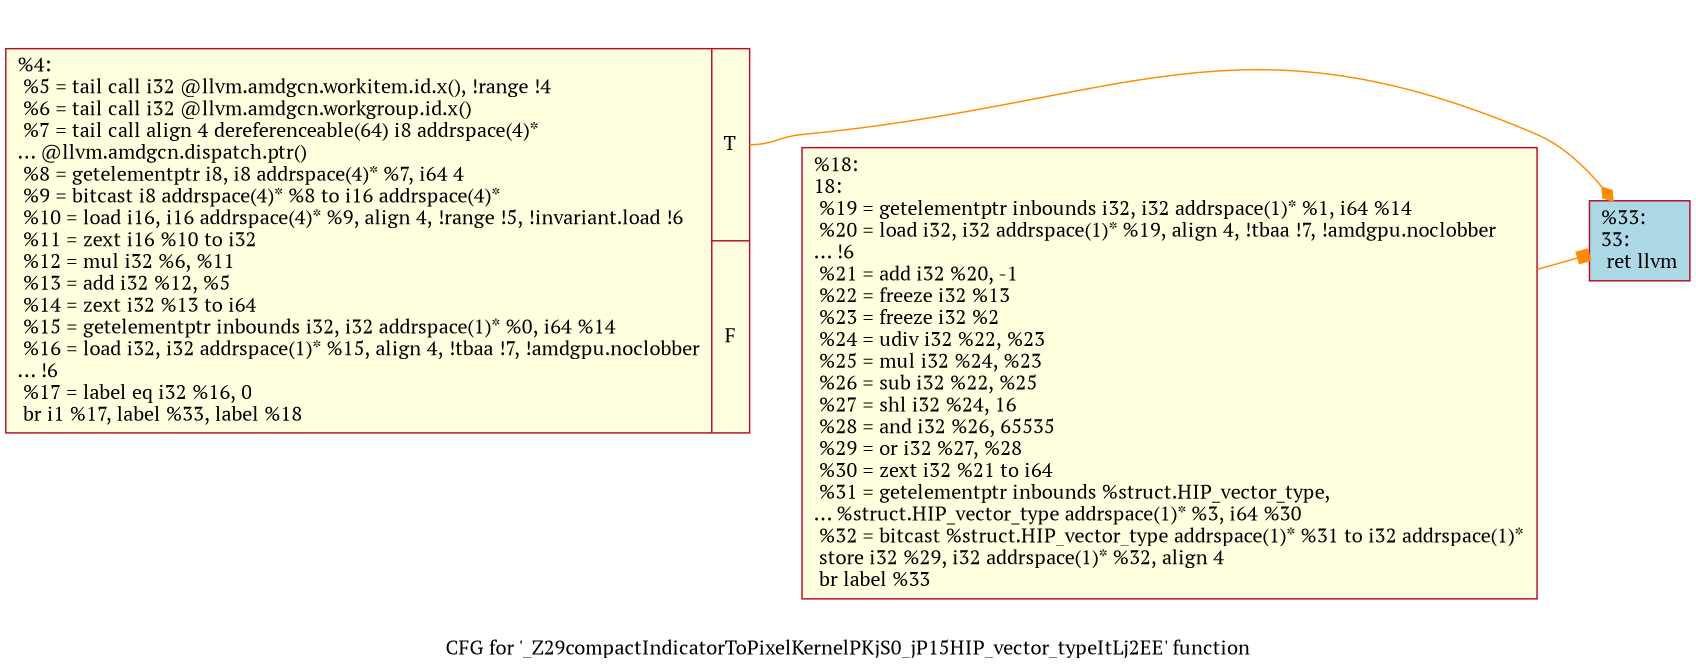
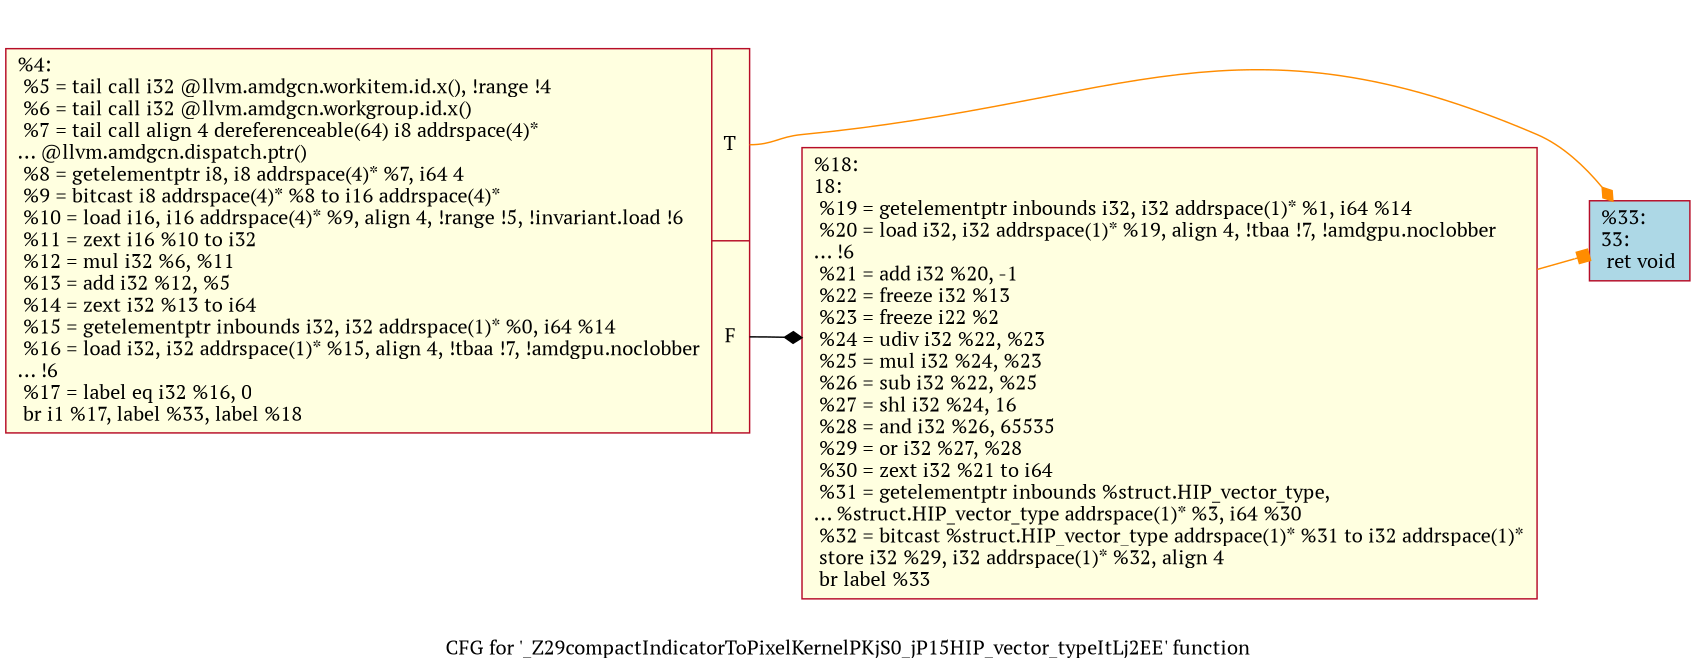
(1640, 262) -> (1639, 262)
(907, 318) -> (907, 318)
none -> (767, 337)
